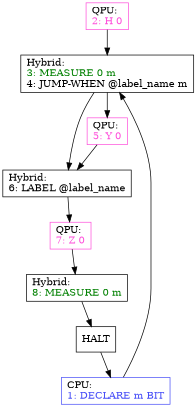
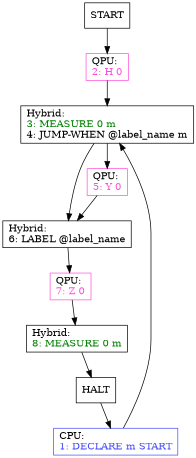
none -> (107, 16)
(116, 396) -> (116, 447)
